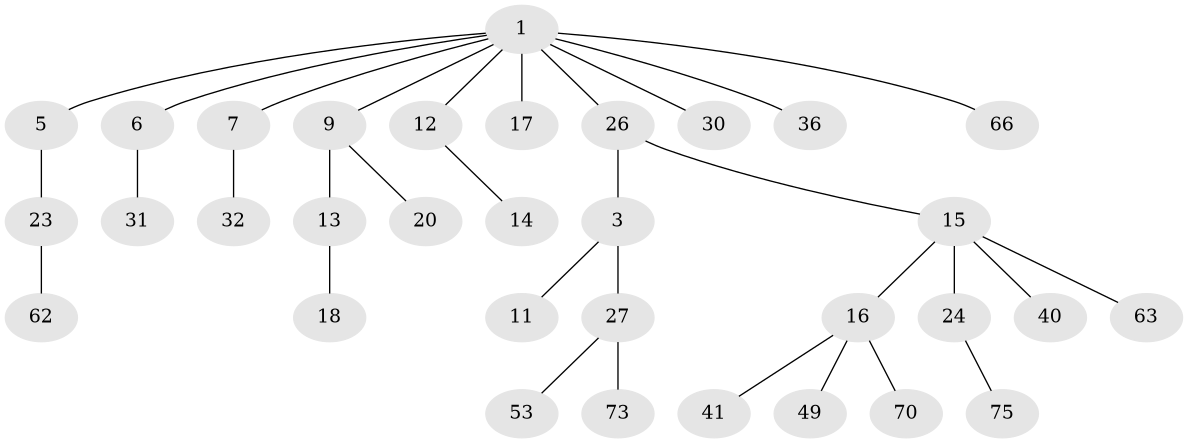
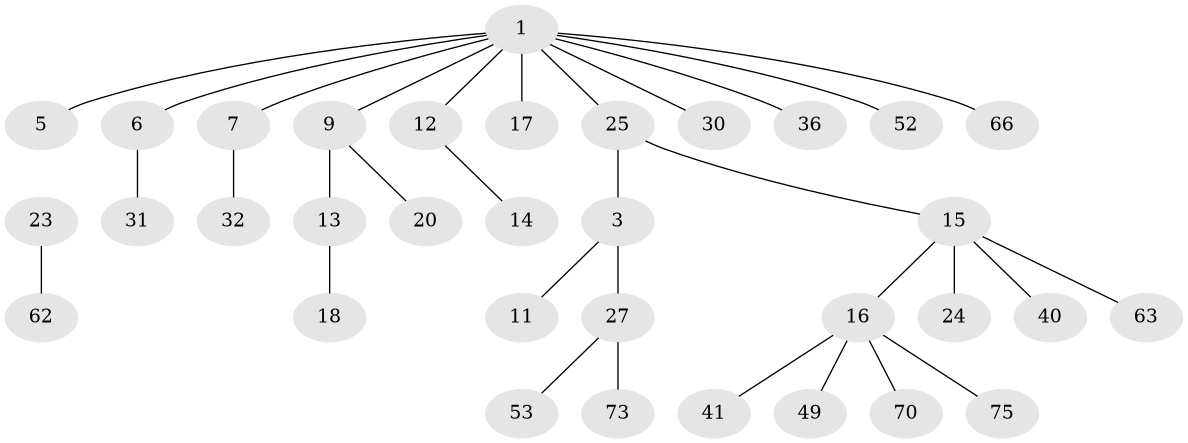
(618, 125) -> (618, 125)
none -> (906, 125)
(41, 174) -> none
(978, 366) -> (930, 366)
